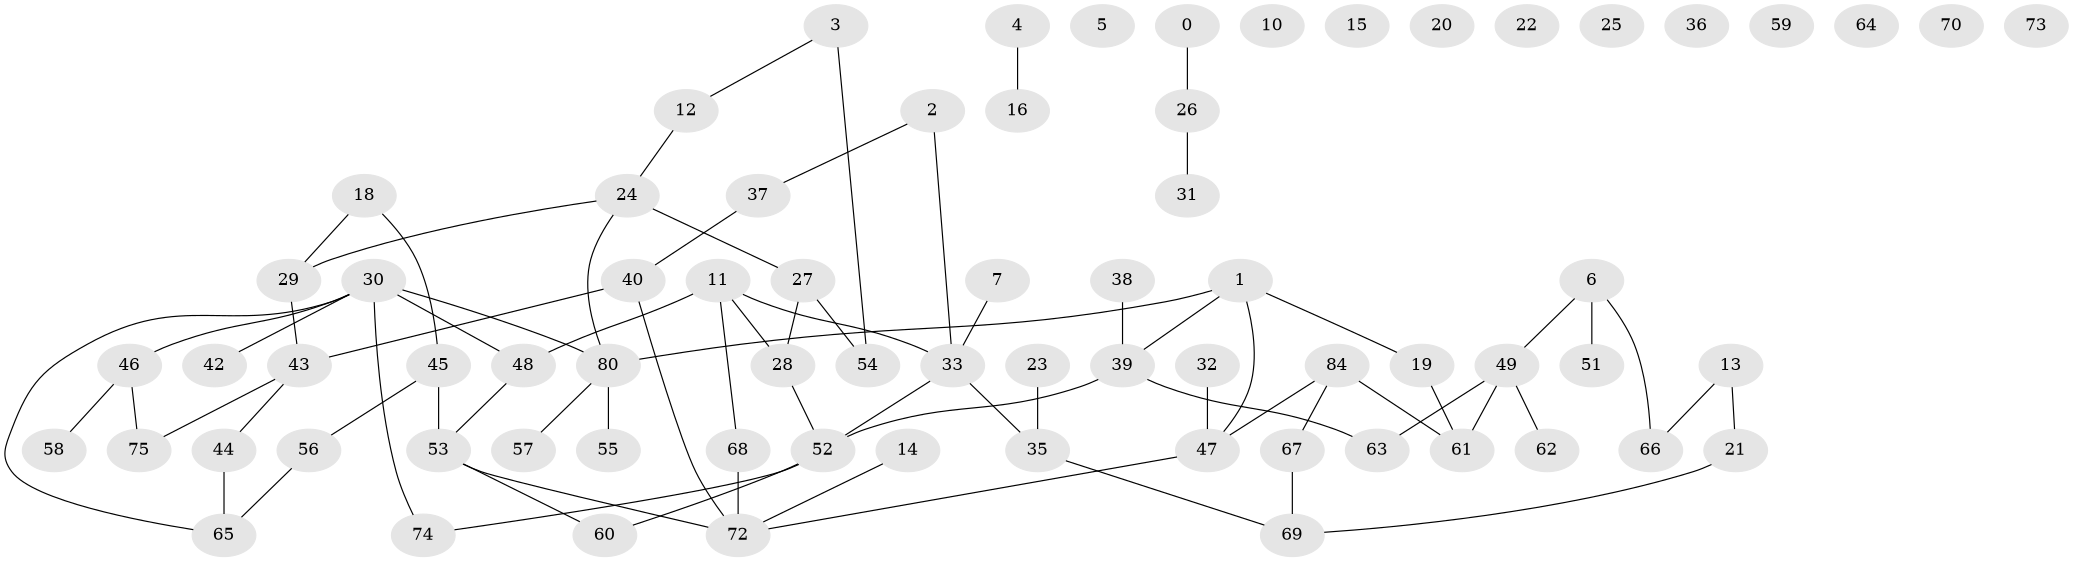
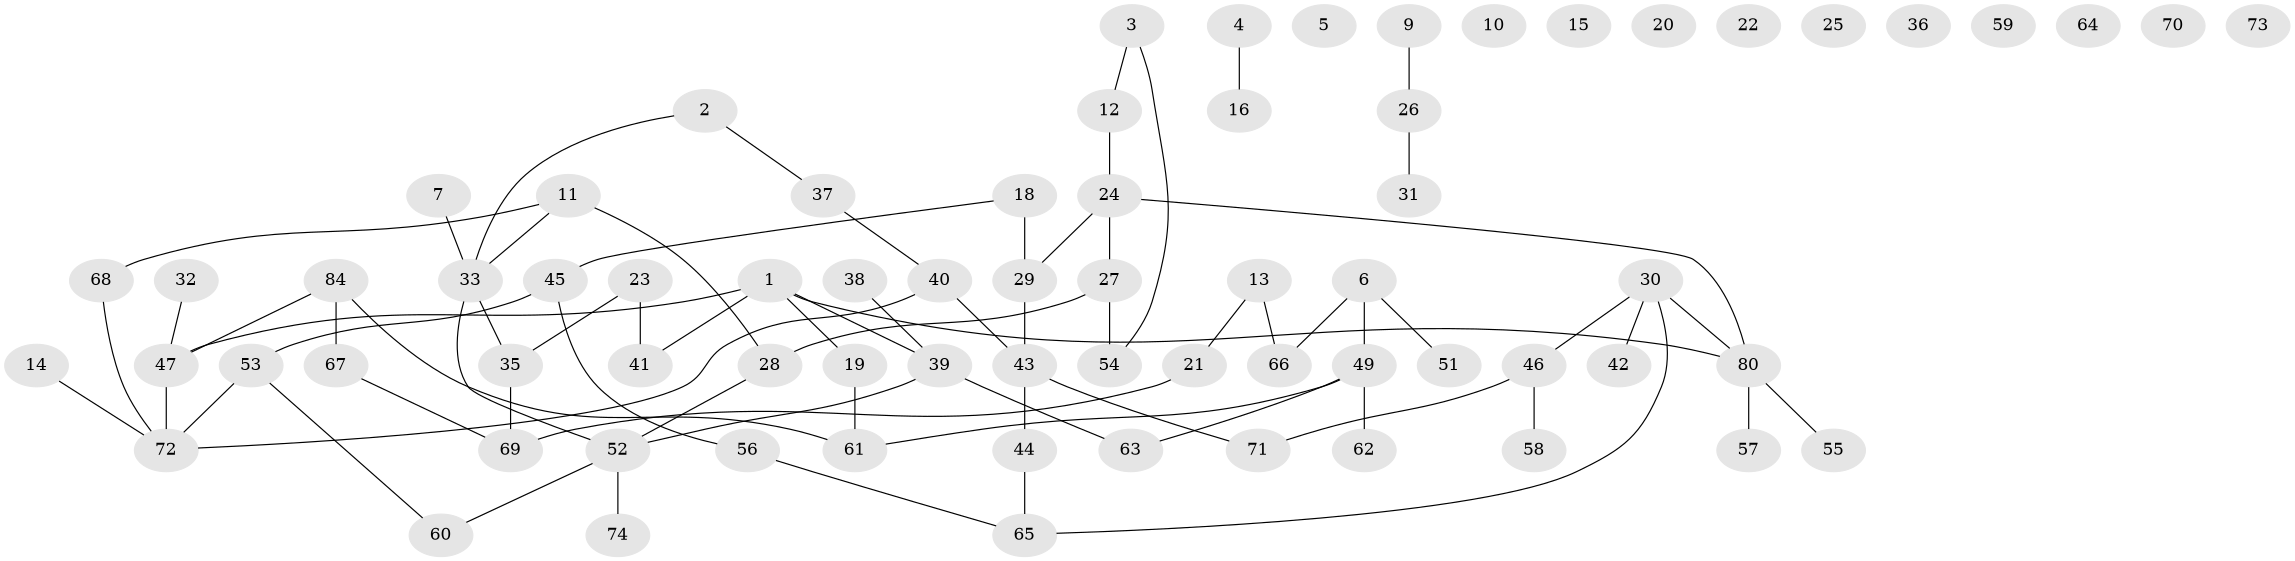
(1187, 26) -> (1409, 26)
(524, 366) -> none
none -> (640, 366)
(384, 411) -> none
(139, 450) -> (1258, 450)
